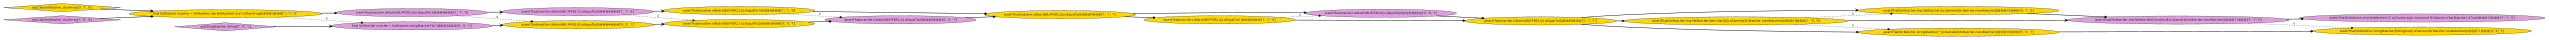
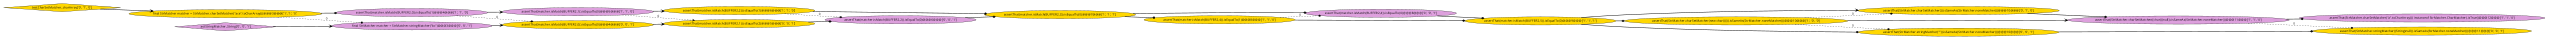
(62, 20) -> none
